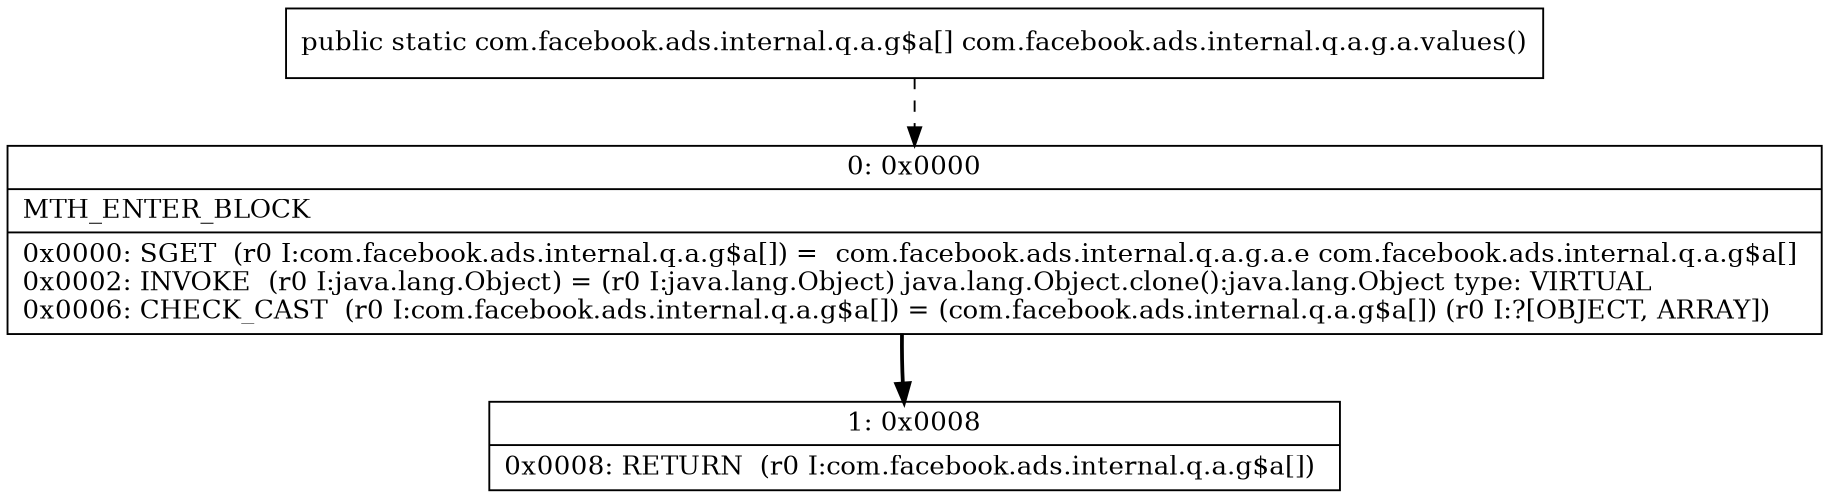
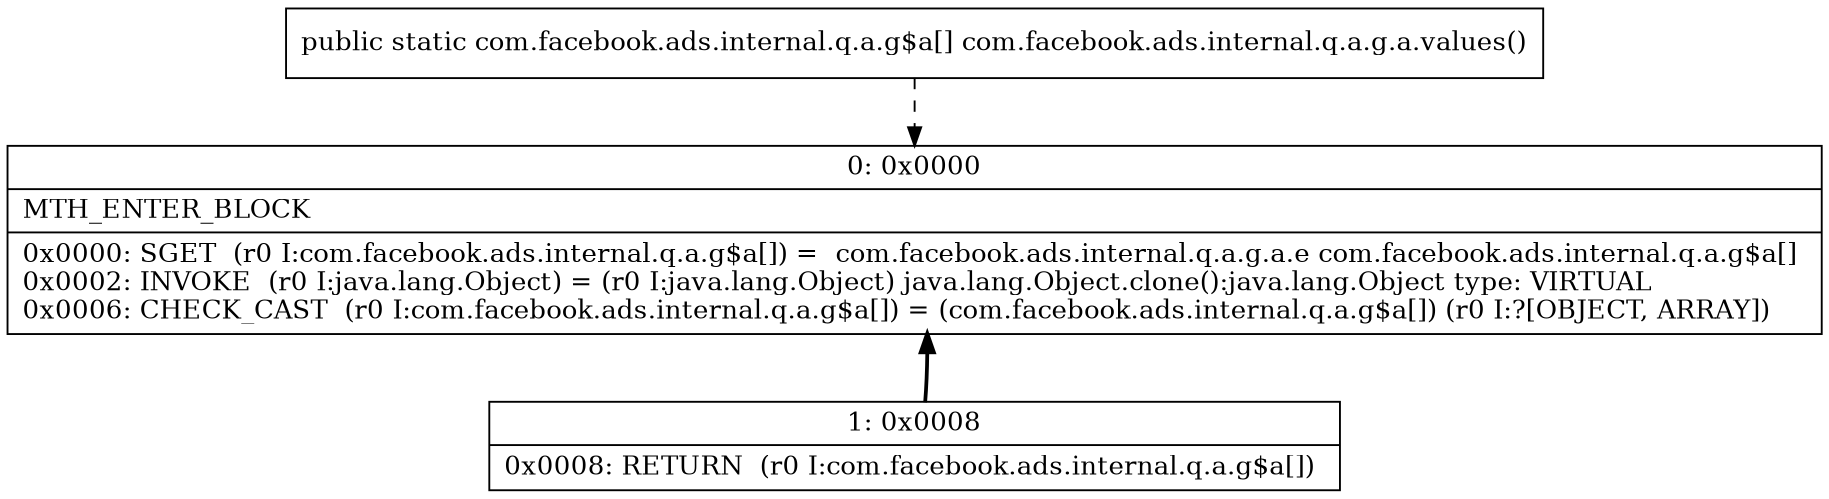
(902, 358) -> (927, 378)
